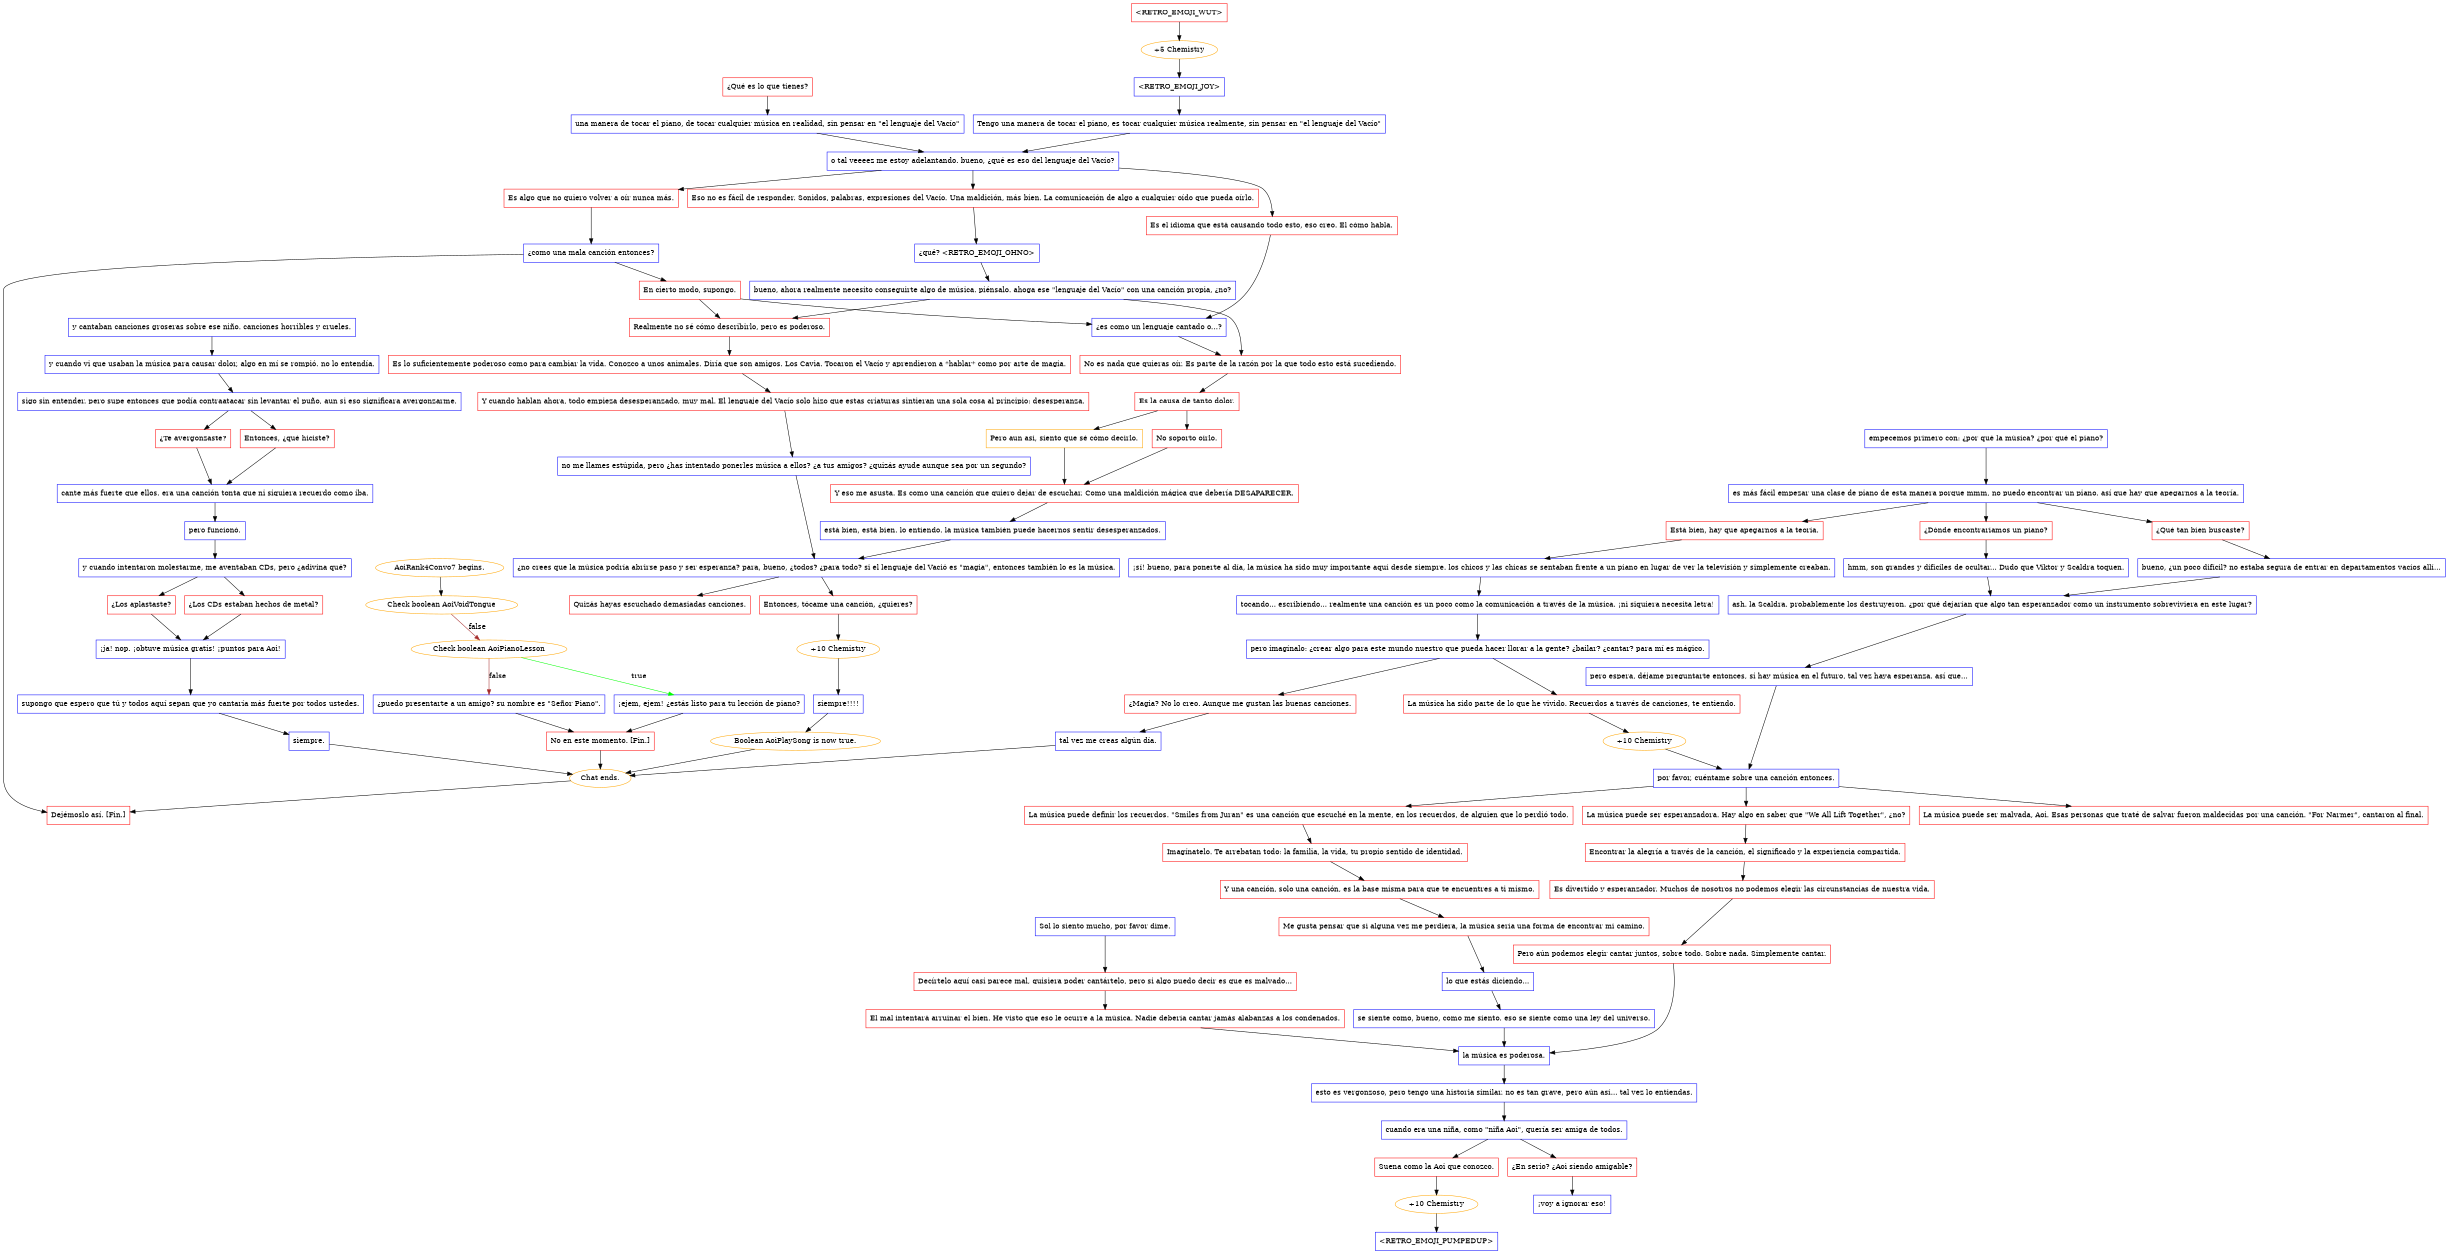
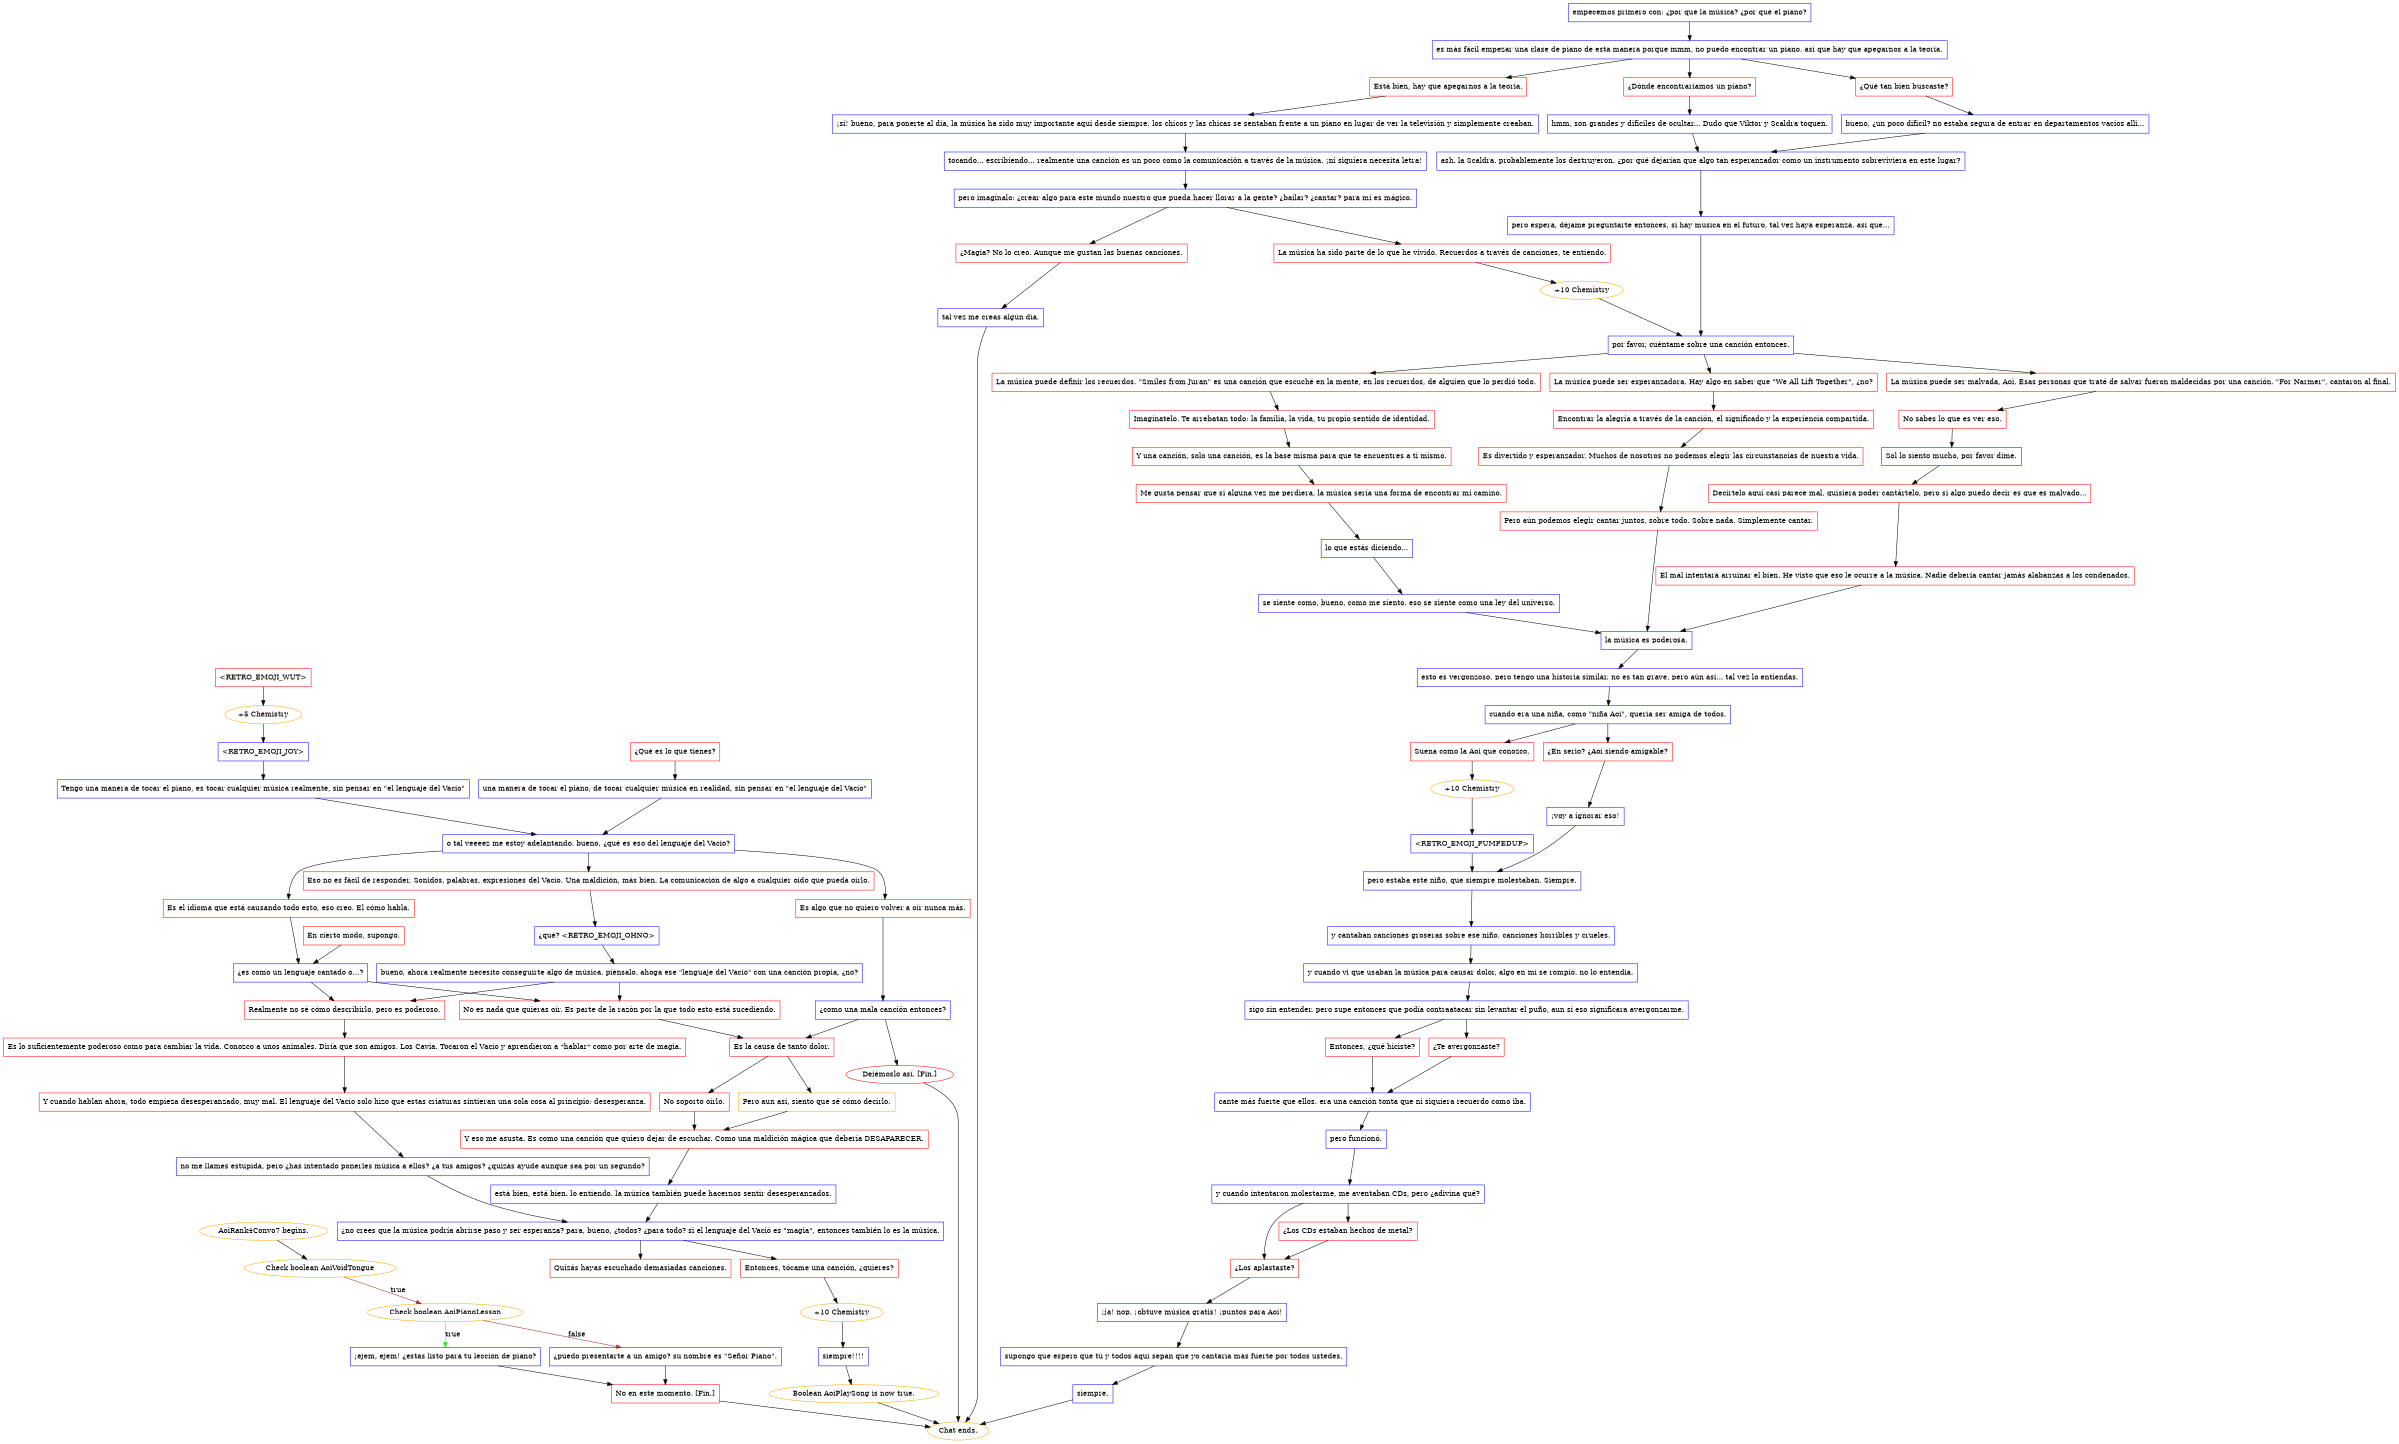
(638, 271) -> (835, 1028)
(708, 307) -> (321, 990)
none -> (1953, 419)
(224, 626) -> (1309, 1249)
(477, 627) -> (398, 1290)
(353, 796) -> (958, 1241)
(88, 815) -> (900, 1075)
none -> (1472, 881)
